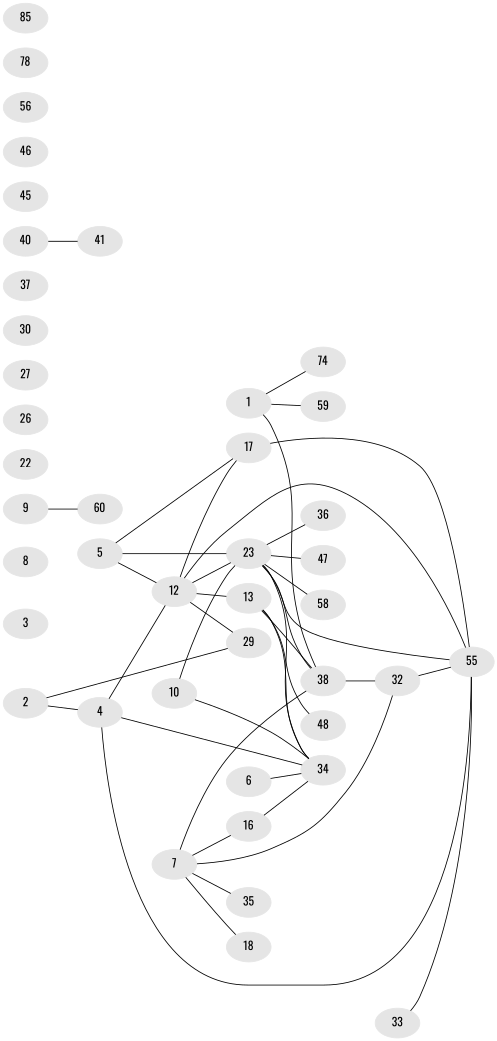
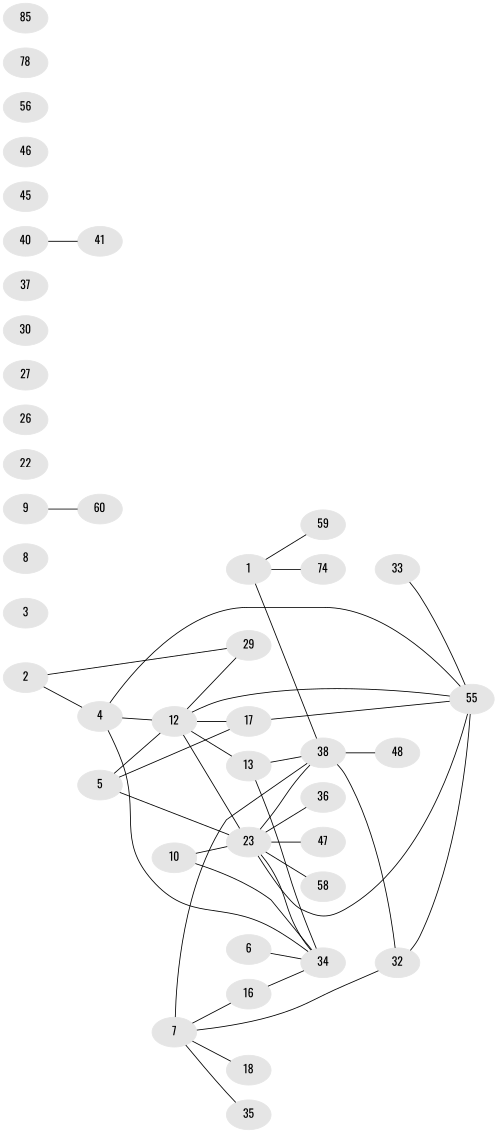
(292, 684) -> (360, 753)
